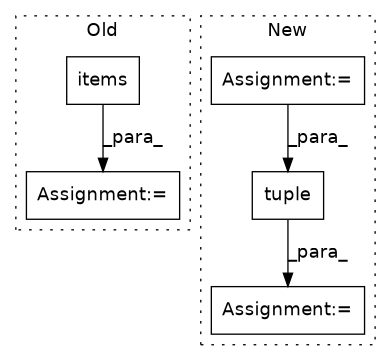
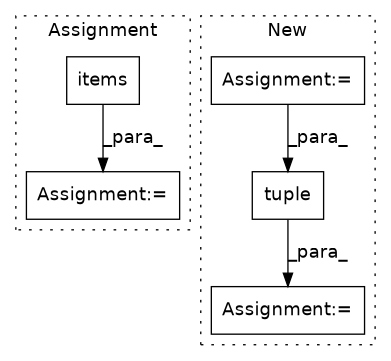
(103, 31) -> (103, 31)
